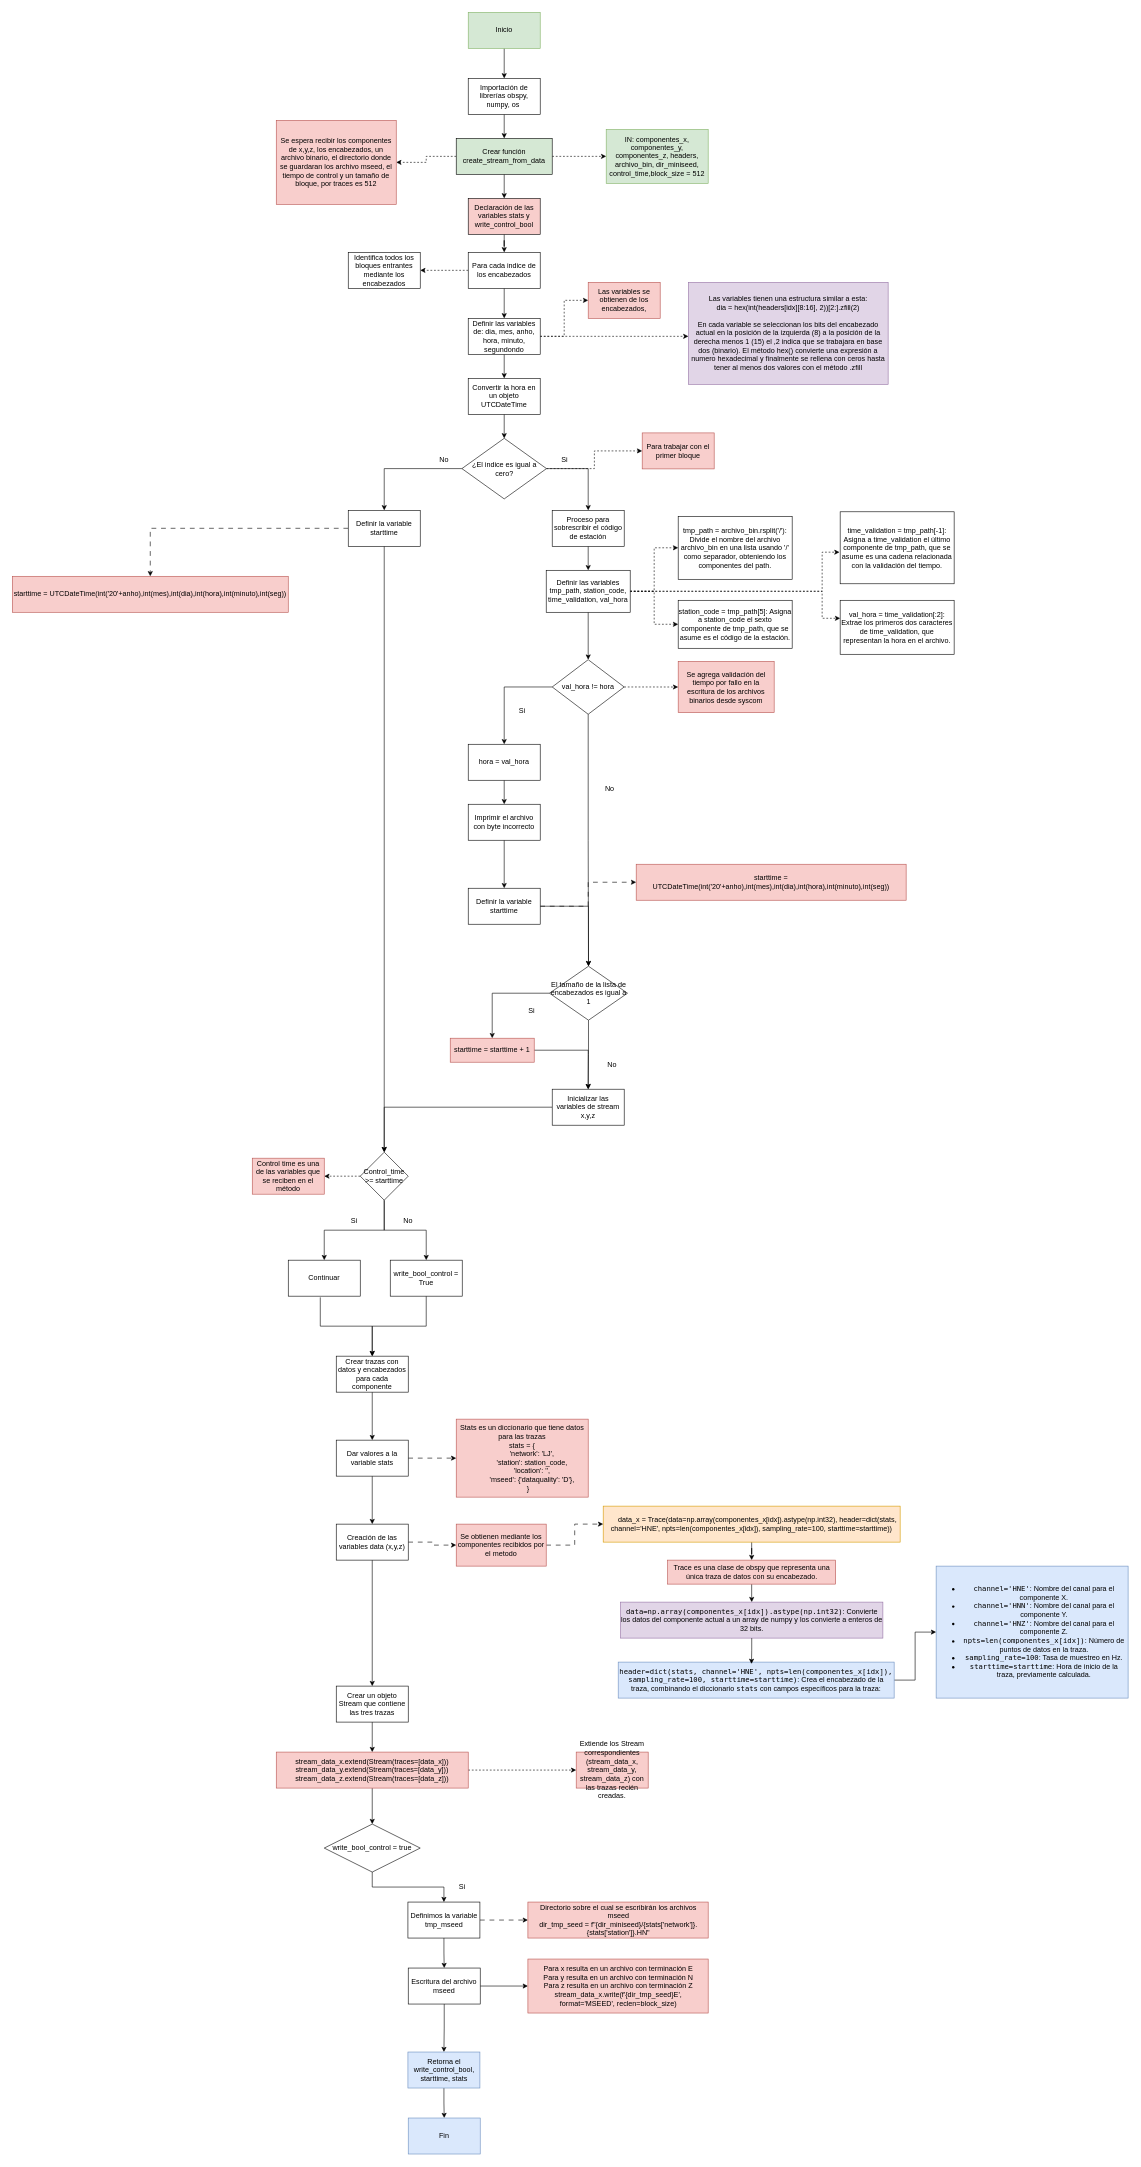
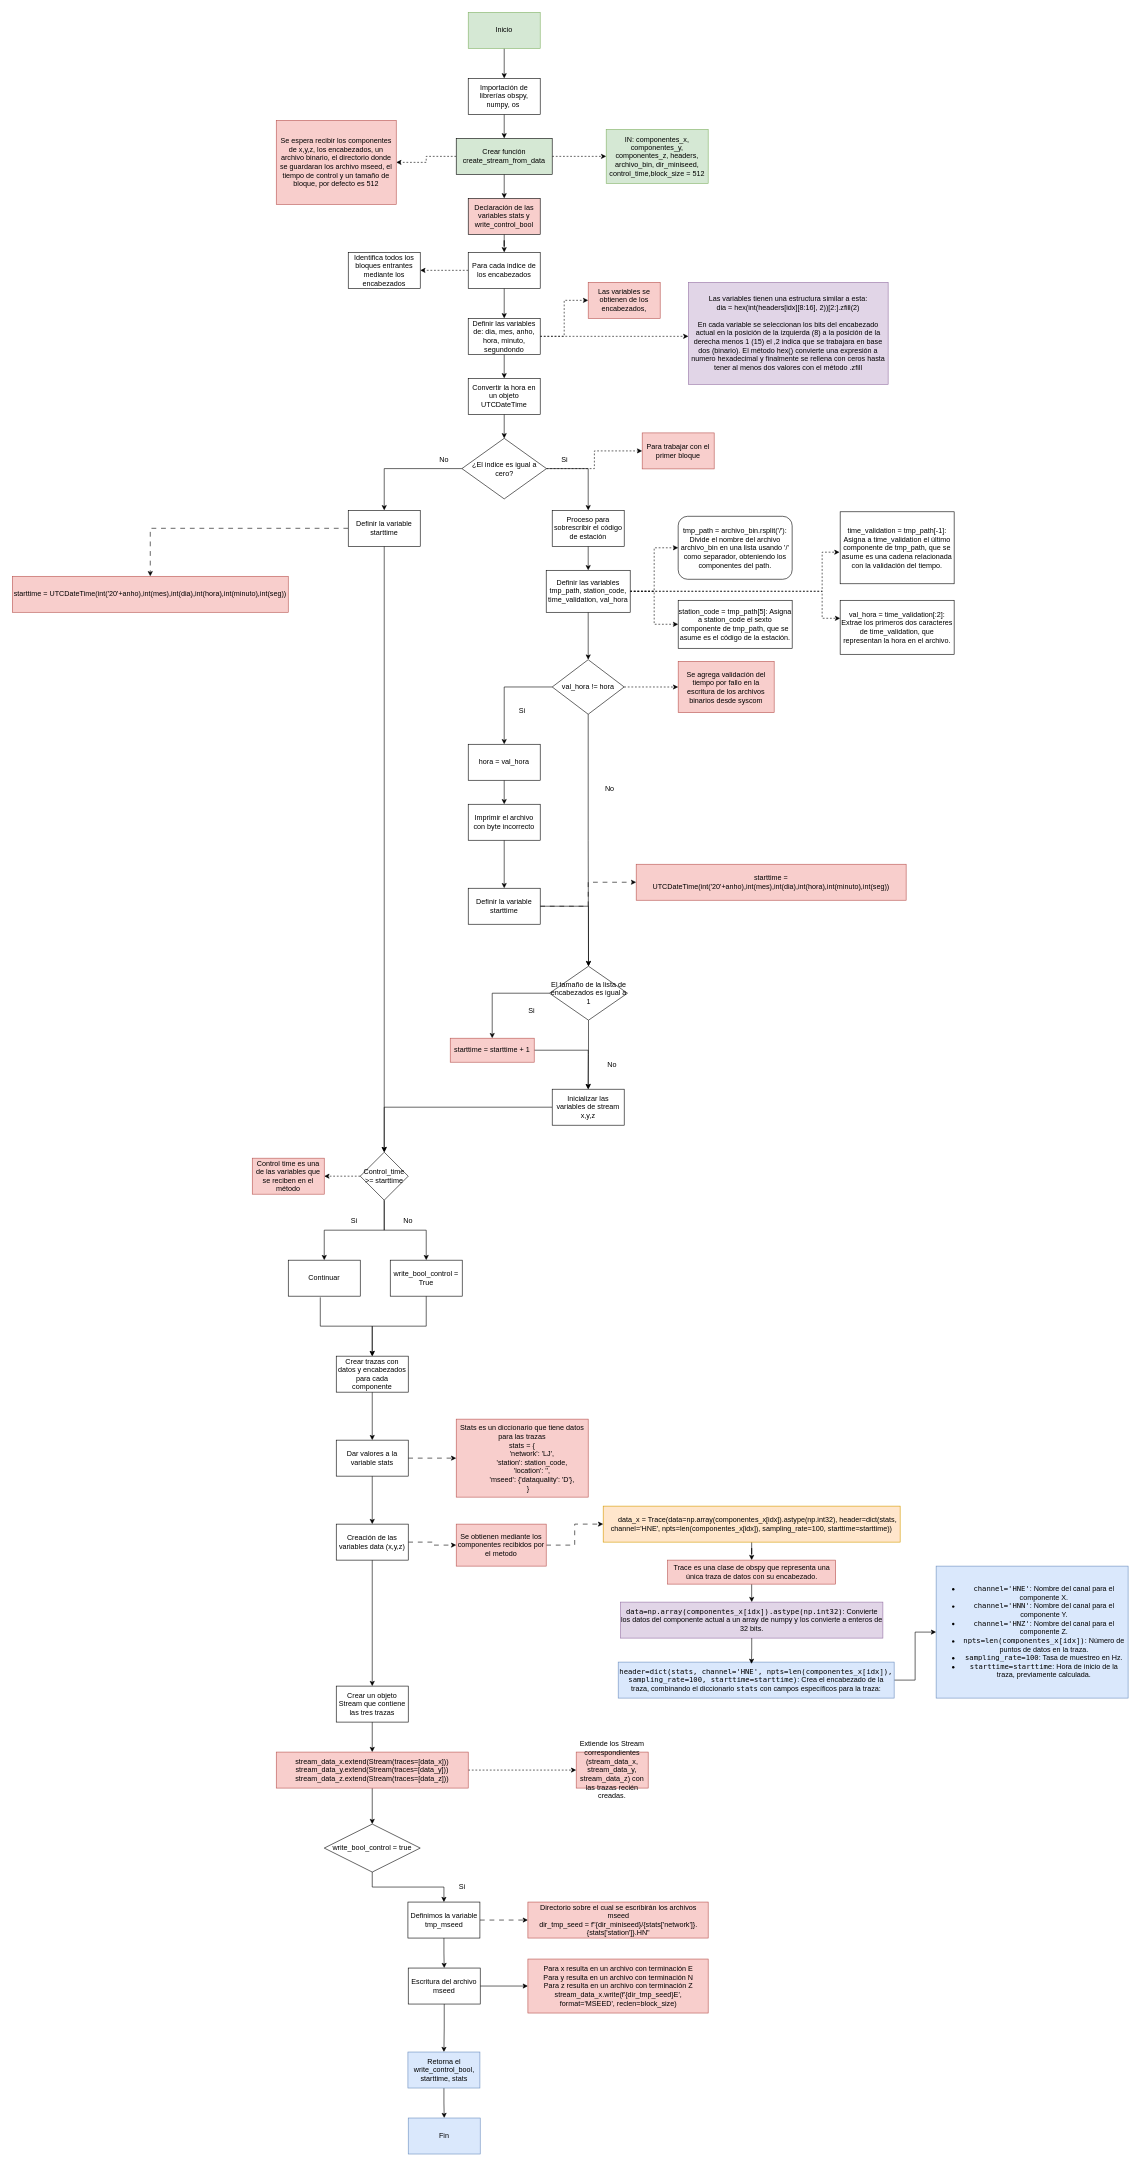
(336, 162) -> (336, 162)
(735, 548) -> (735, 548)
